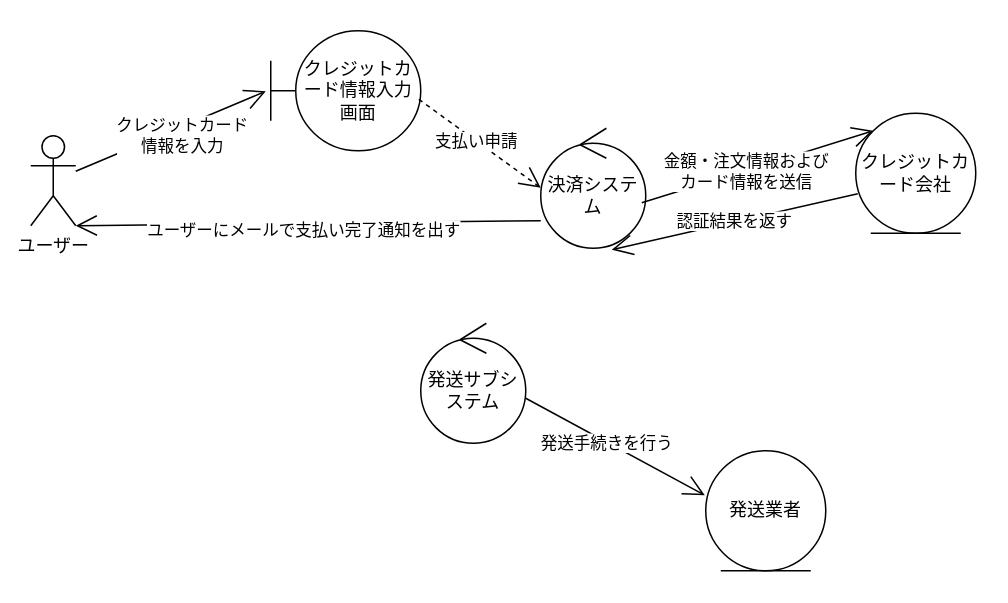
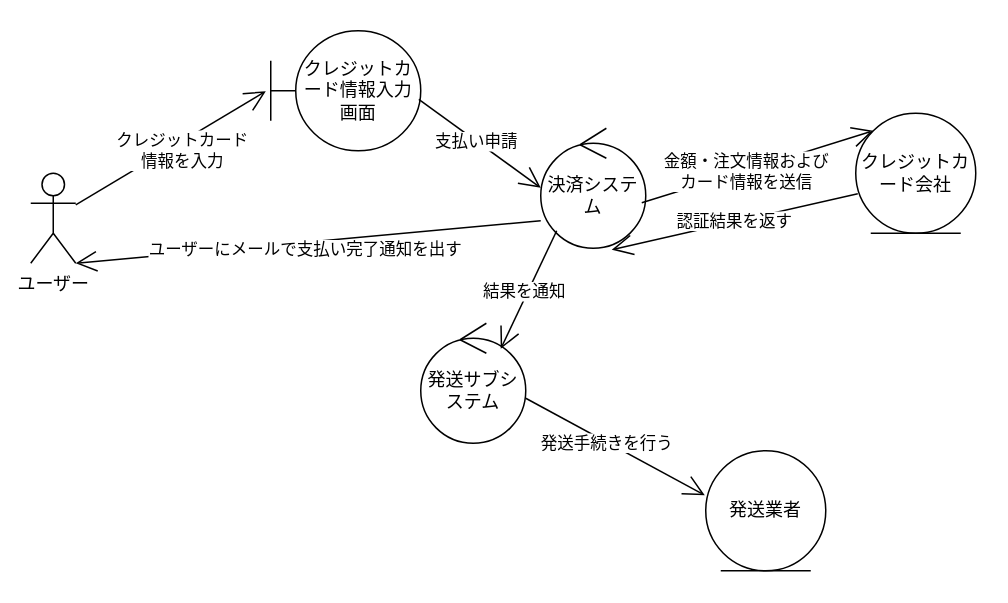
(442, 116) -> (442, 116)
(53, 181) -> (53, 218)
none -> (530, 288)
